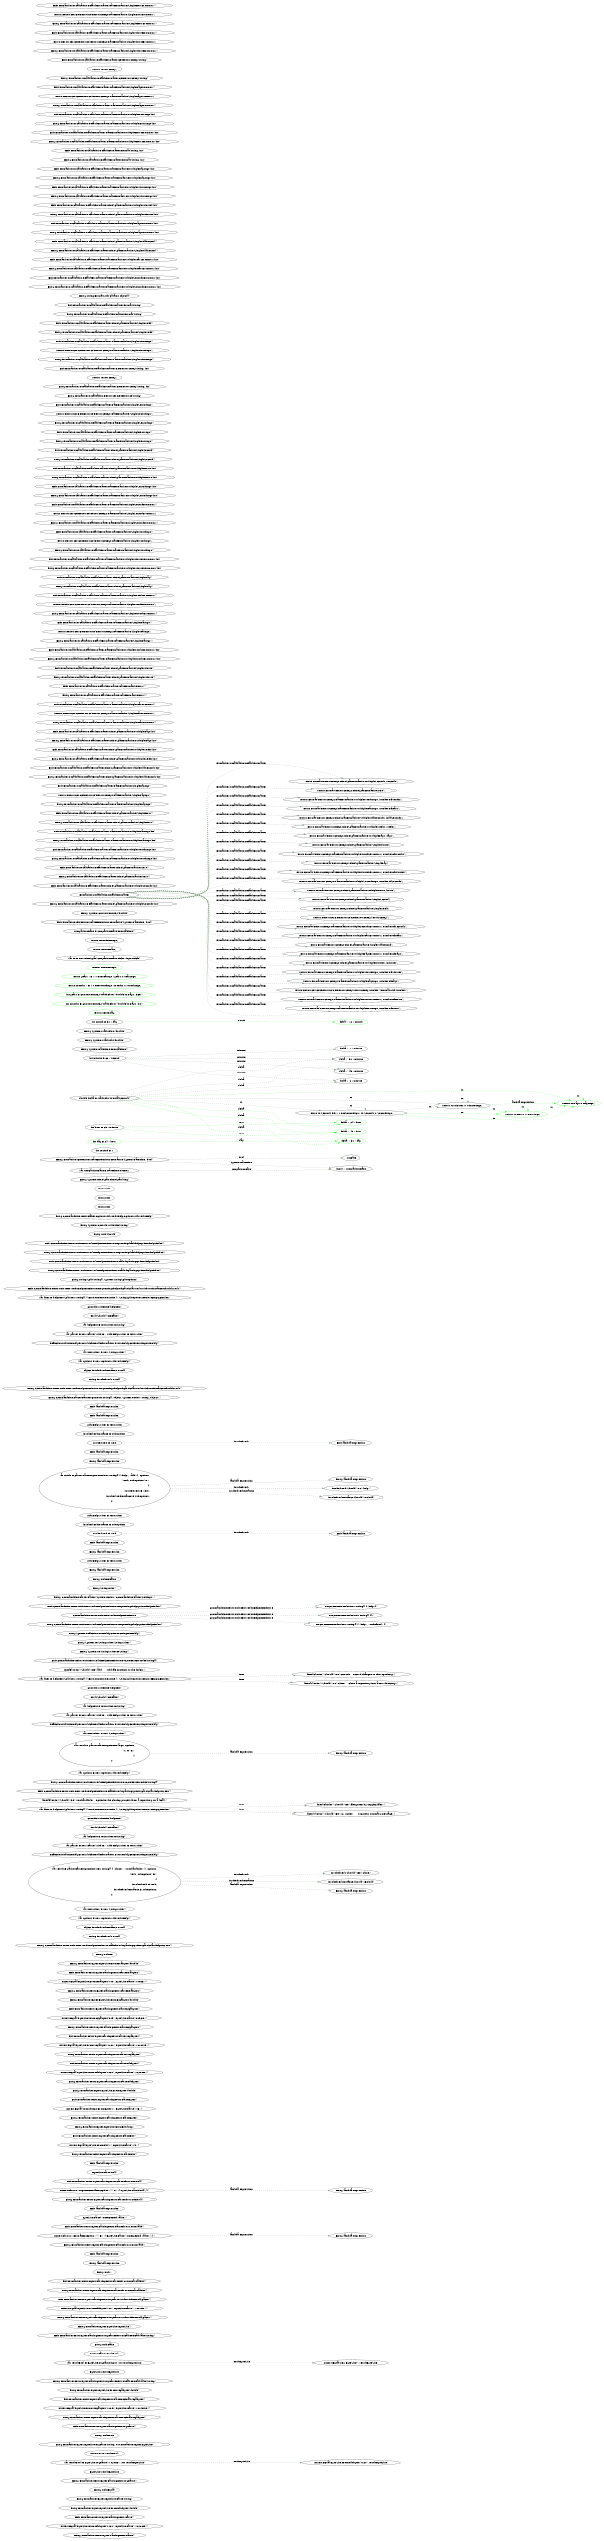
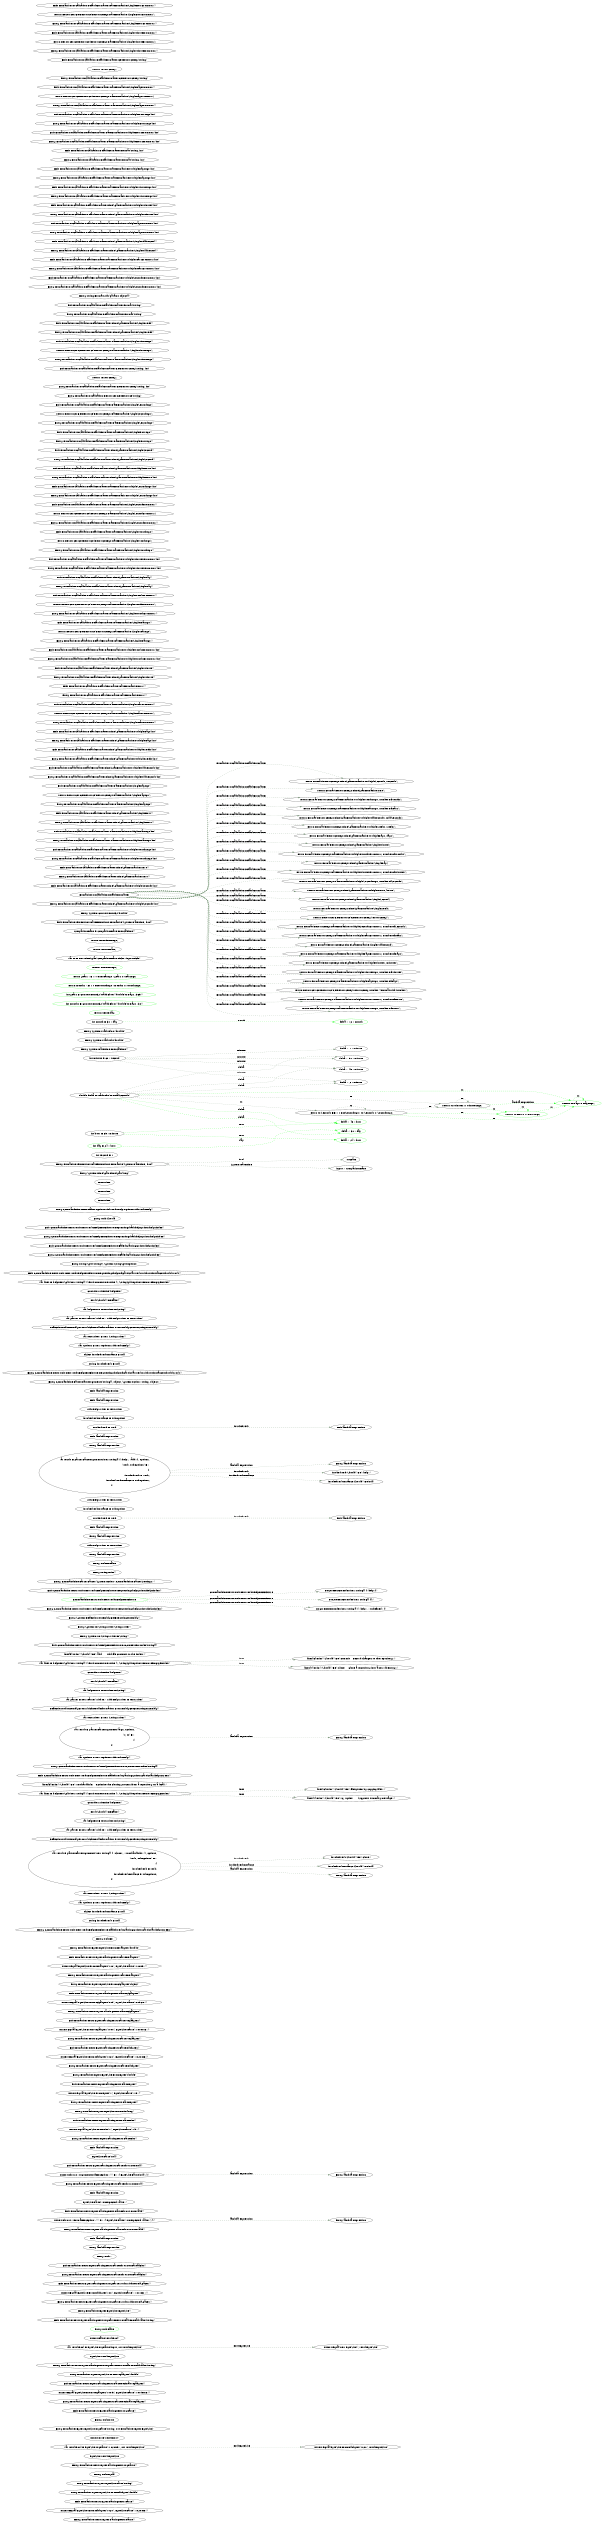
(233, 1111) -> none
(105, 1171) -> none
(105, 1225) -> none
(105, 1615) -> (105, 1600)
(105, 2000) -> (105, 1984)
(105, 2109) -> (105, 2093)
(105, 2345) -> (105, 2329)
